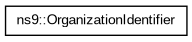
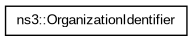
(96, 21) -> (96, 21)
